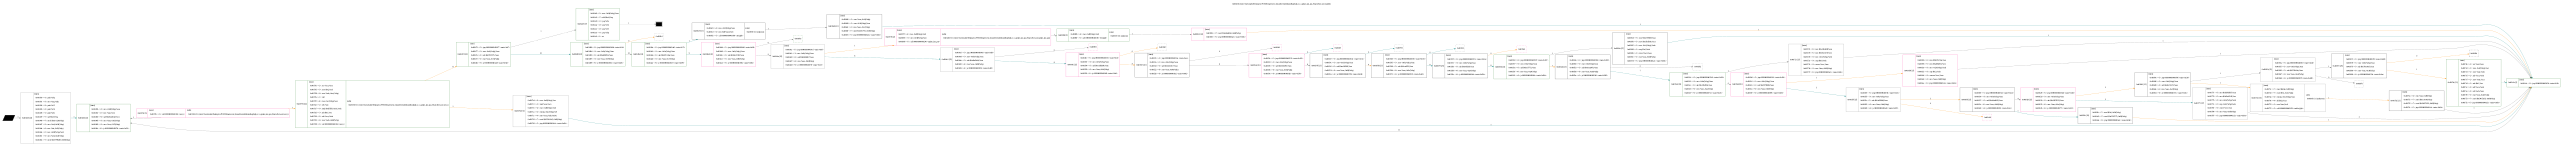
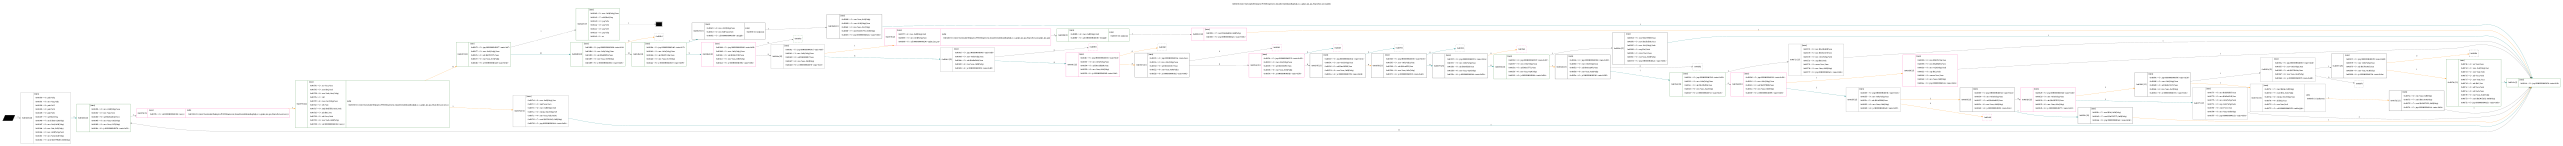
(146, 118) -> (133, 116)
